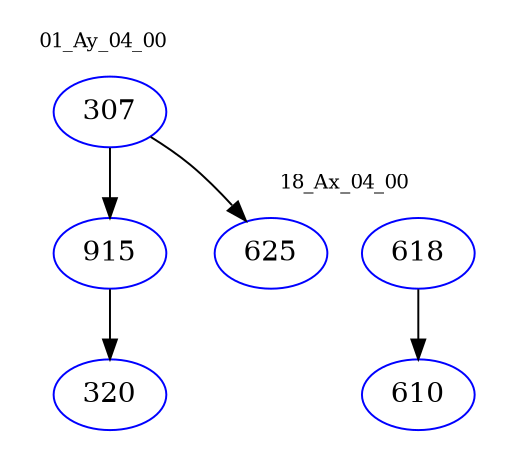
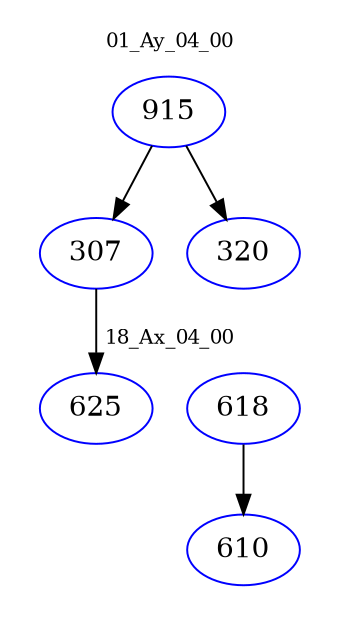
(110, 173) -> (137, 173)
